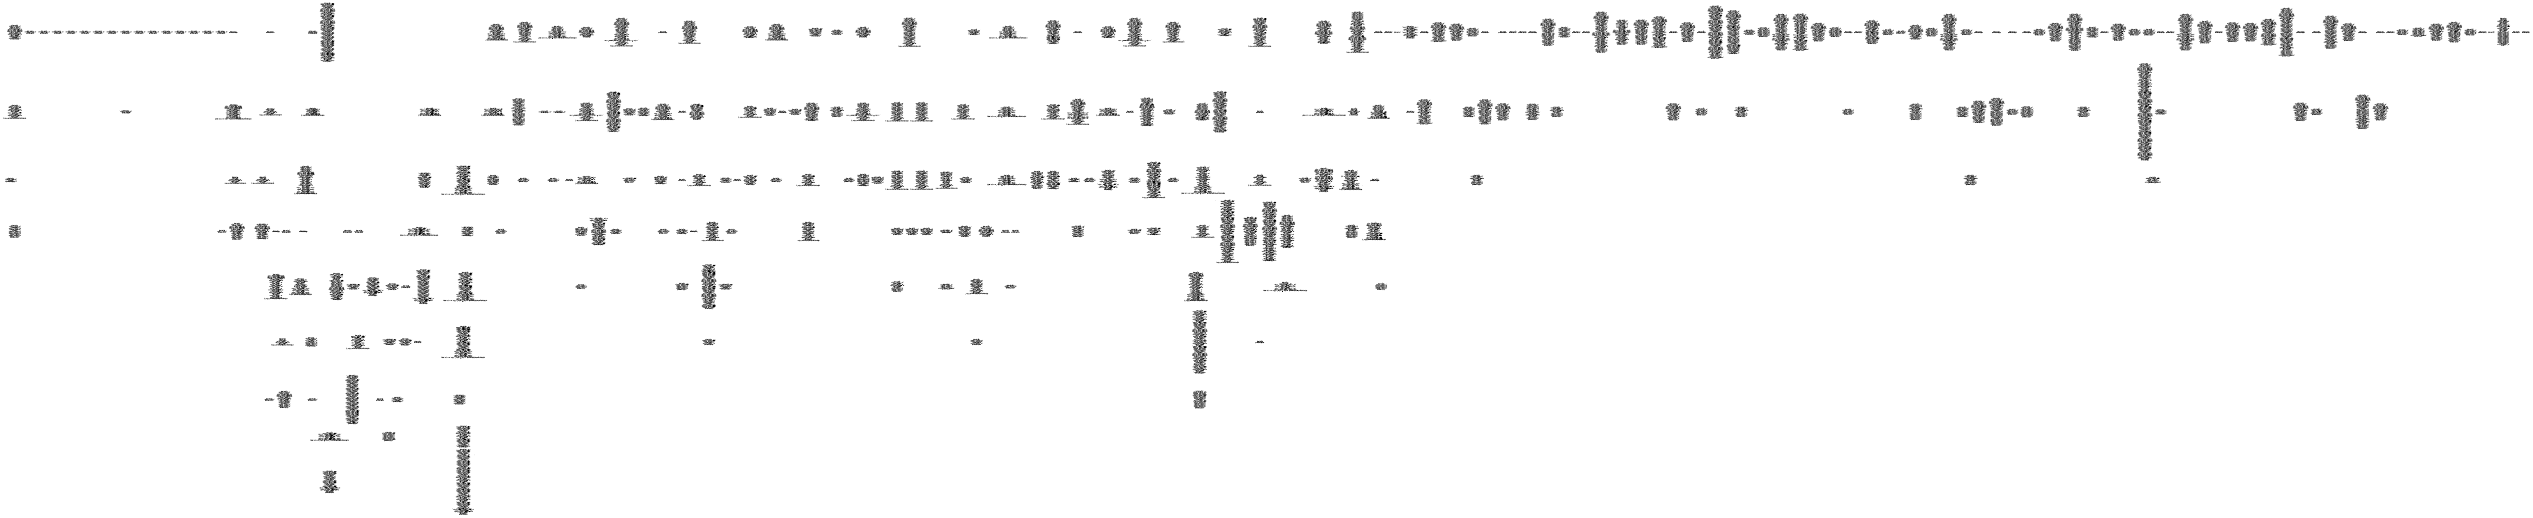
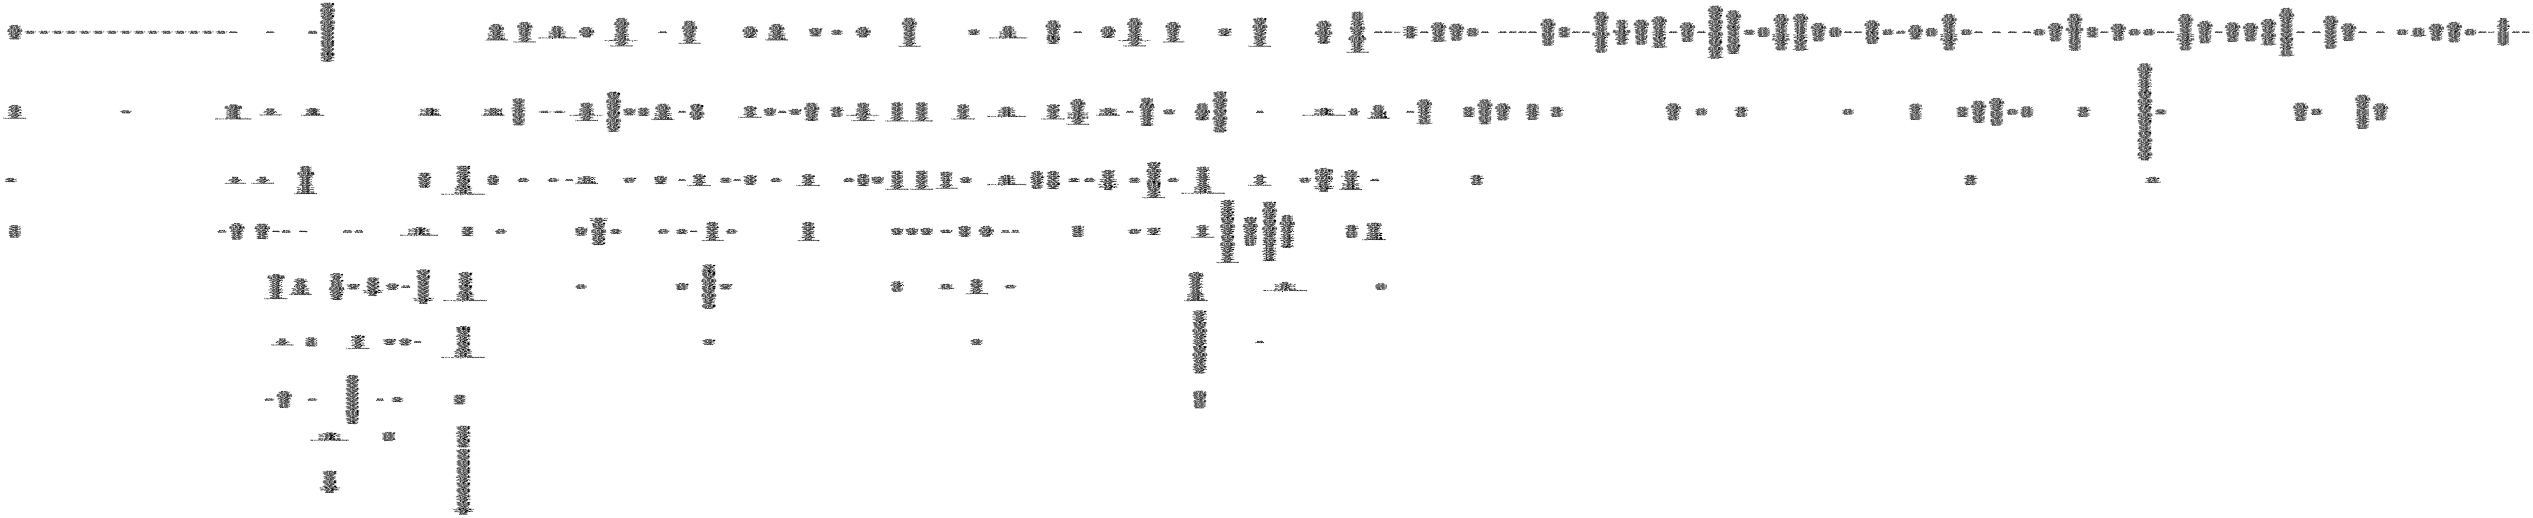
(2390, 32) -> none
